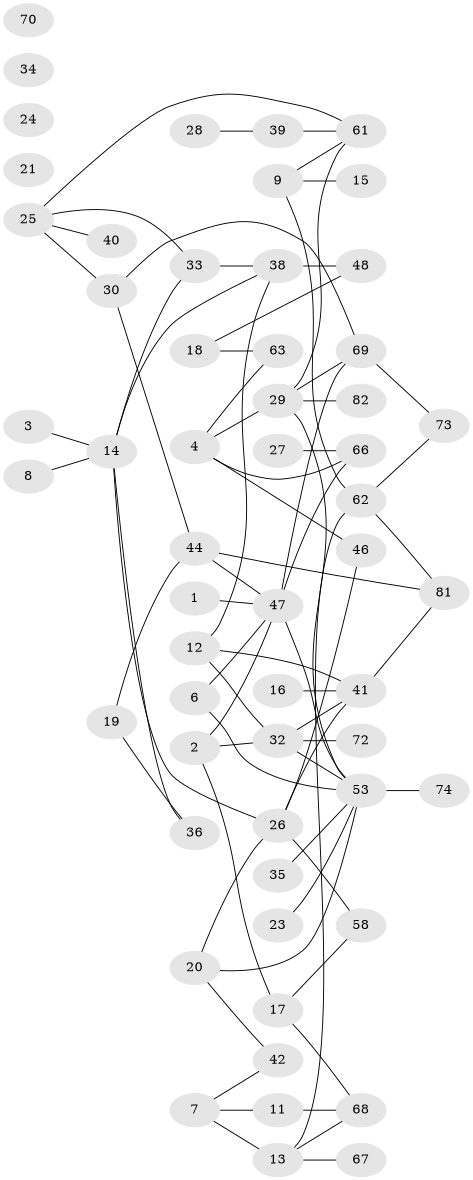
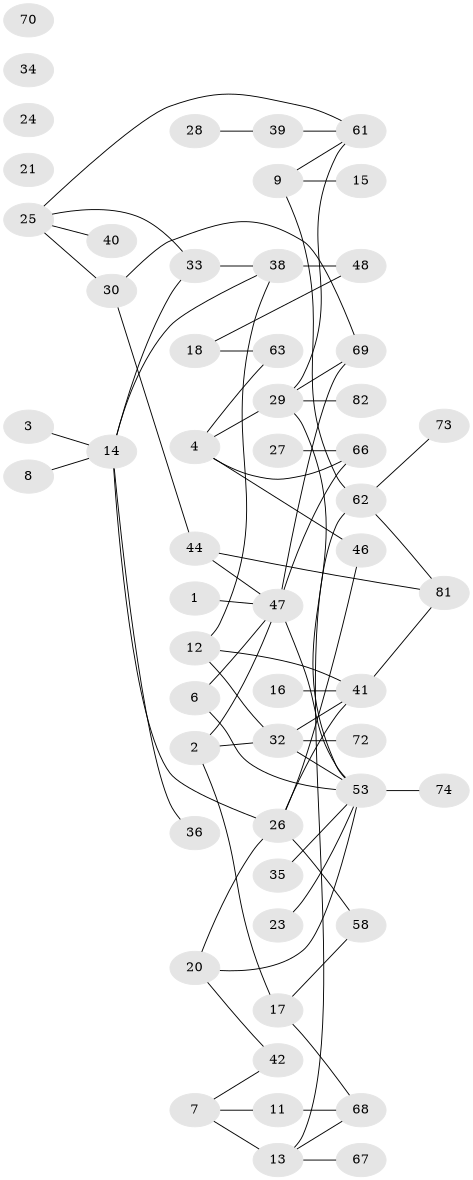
(403, 388) -> none
(112, 722) -> none
